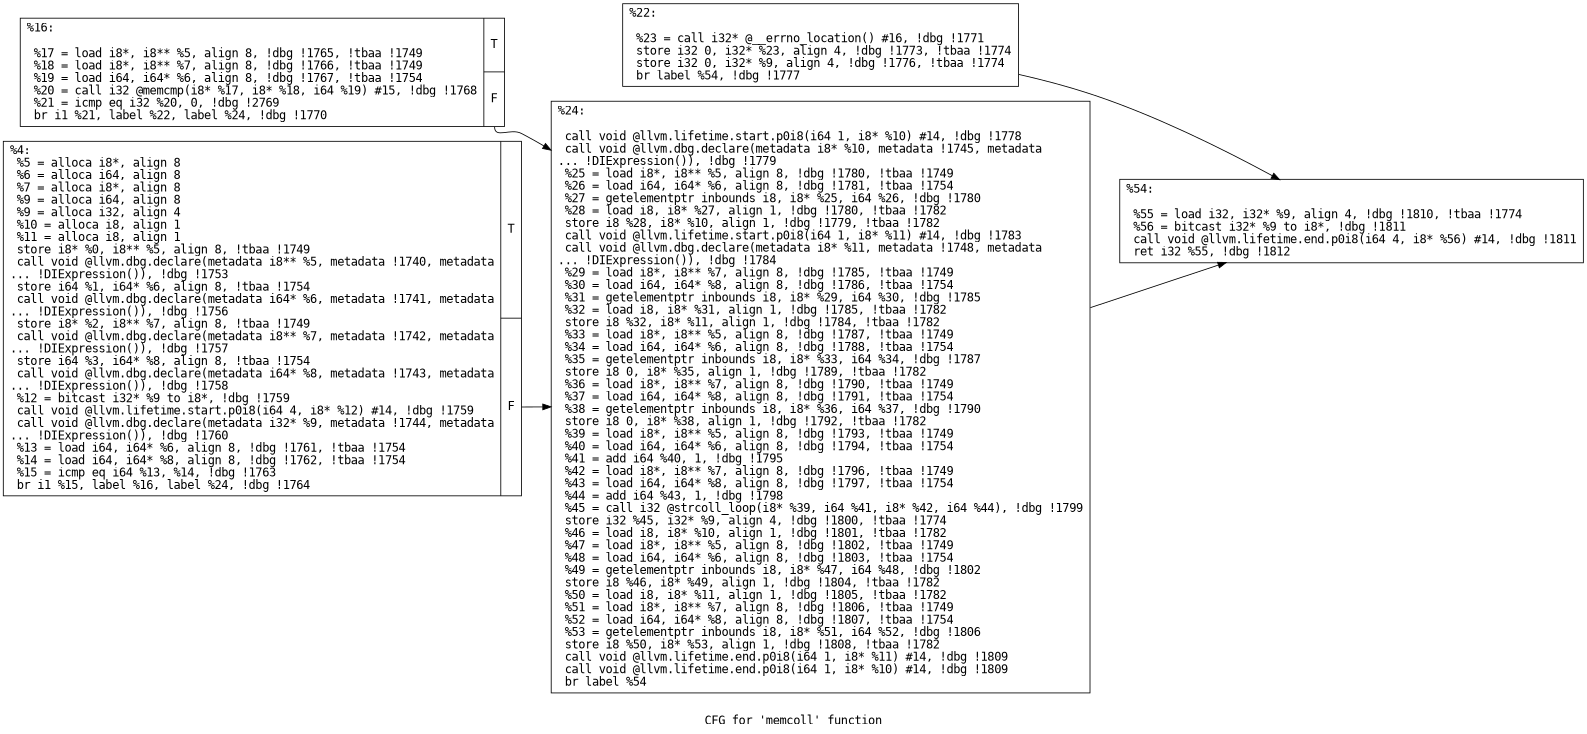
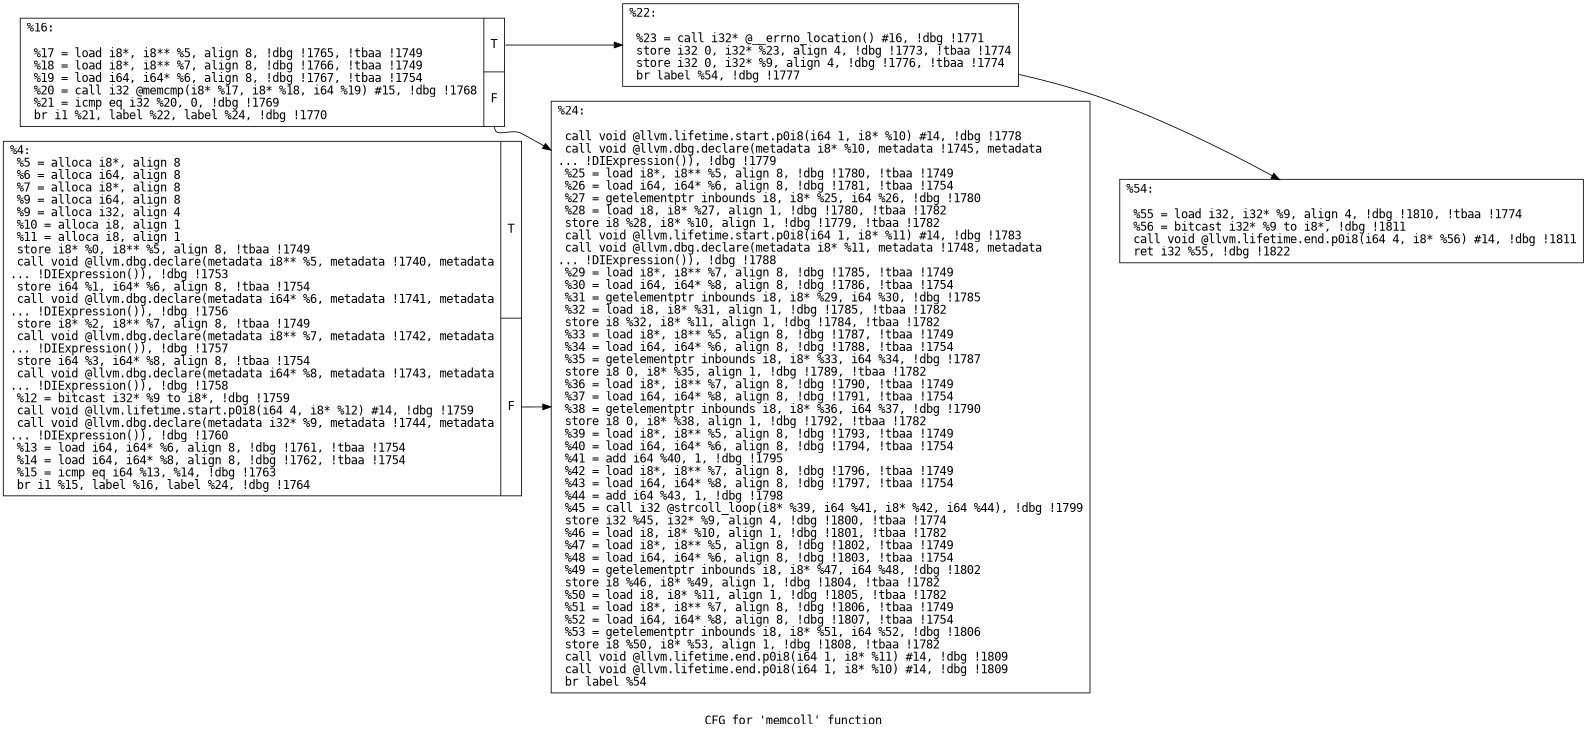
none -> (560, 45)
(153, 103) -> (153, 103)
(1209, 252) -> (1209, 252)
(667, 261) -> (667, 261)
(1154, 286) -> none
